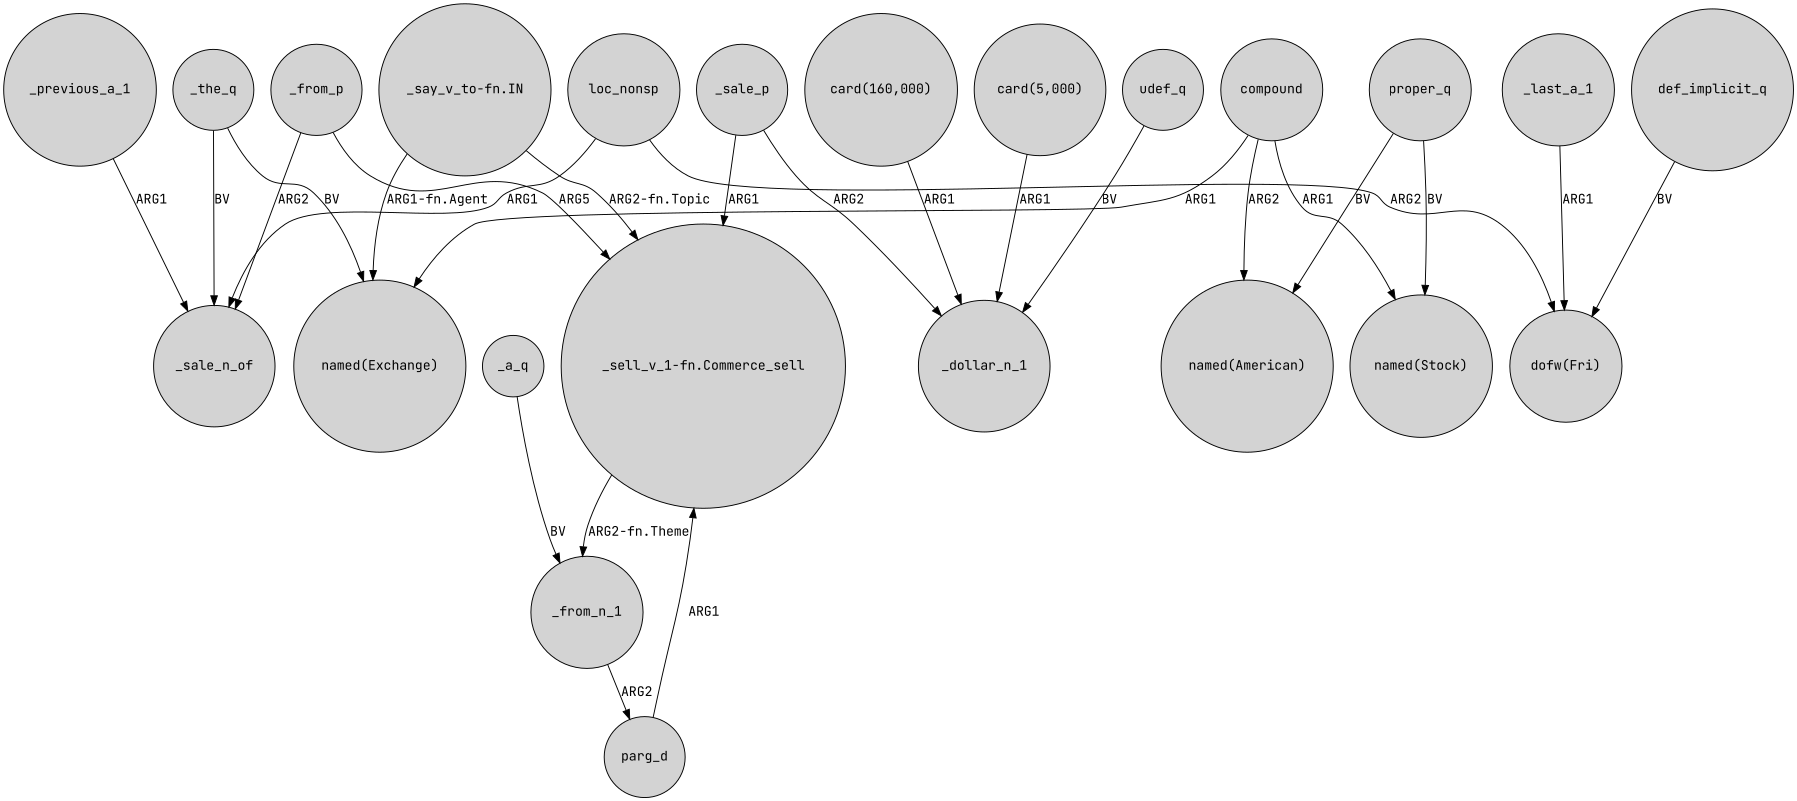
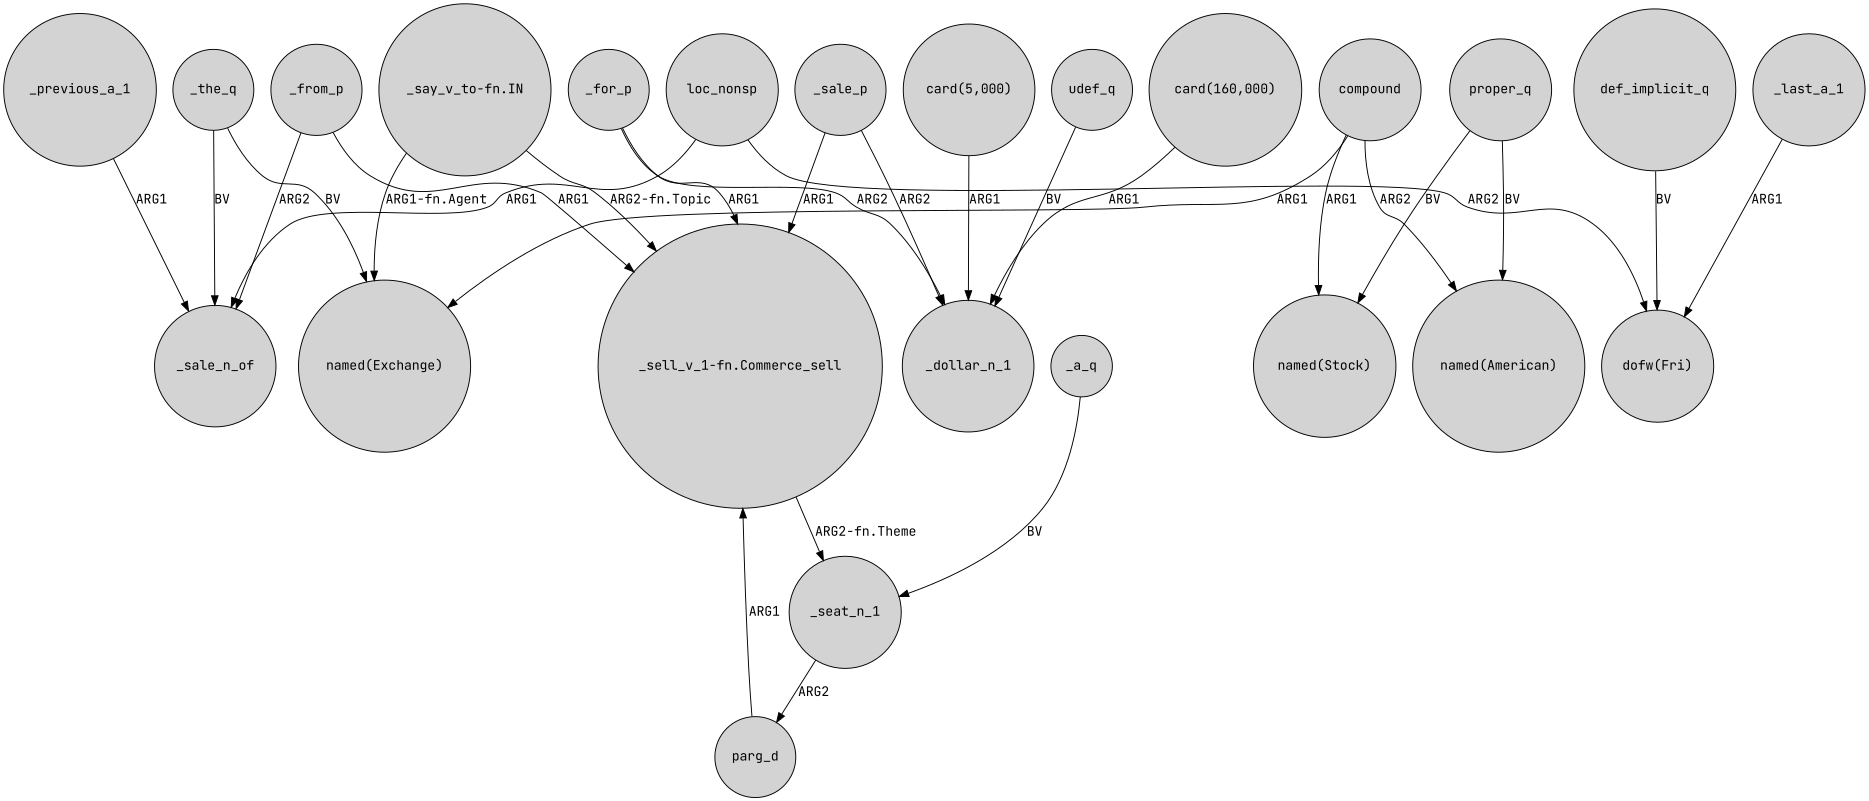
none -> (609, 90)
(575, 200) -> (574, 200)
(587, 612) -> (845, 612)
